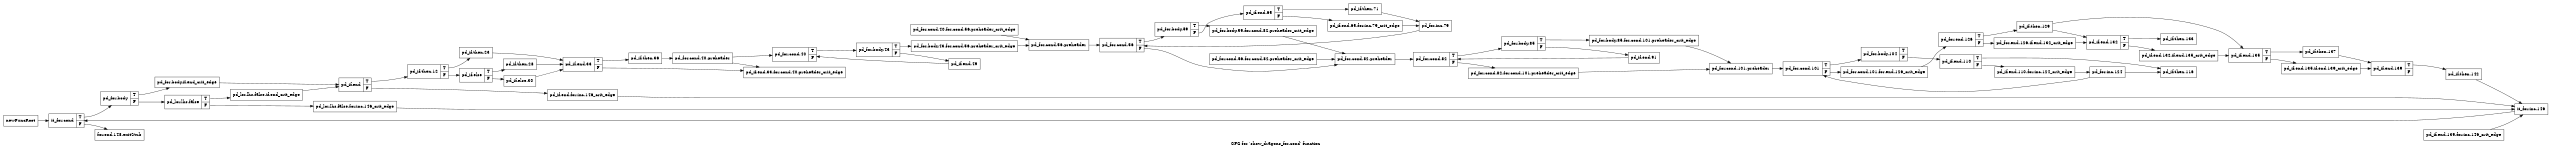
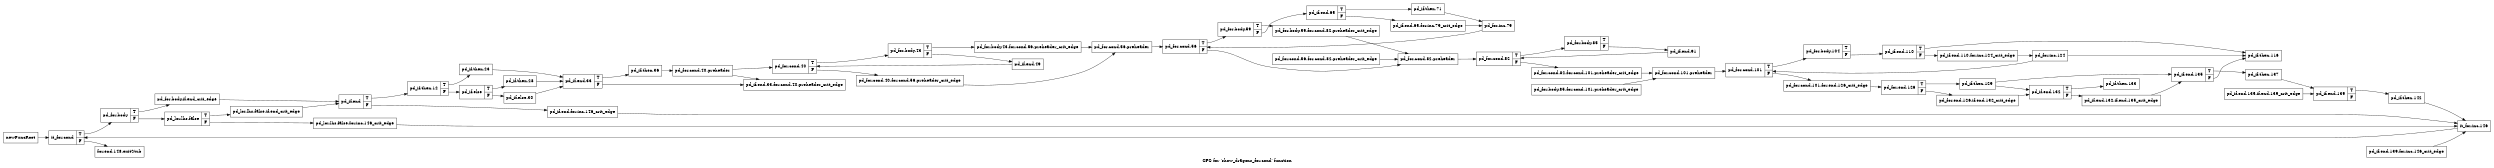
(1566, 40) -> none
(2282, 60) -> (2225, 65)
none -> (846, 71)
